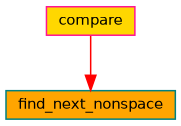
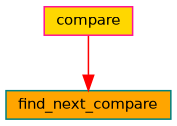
(91, 105) -> (88, 105)
